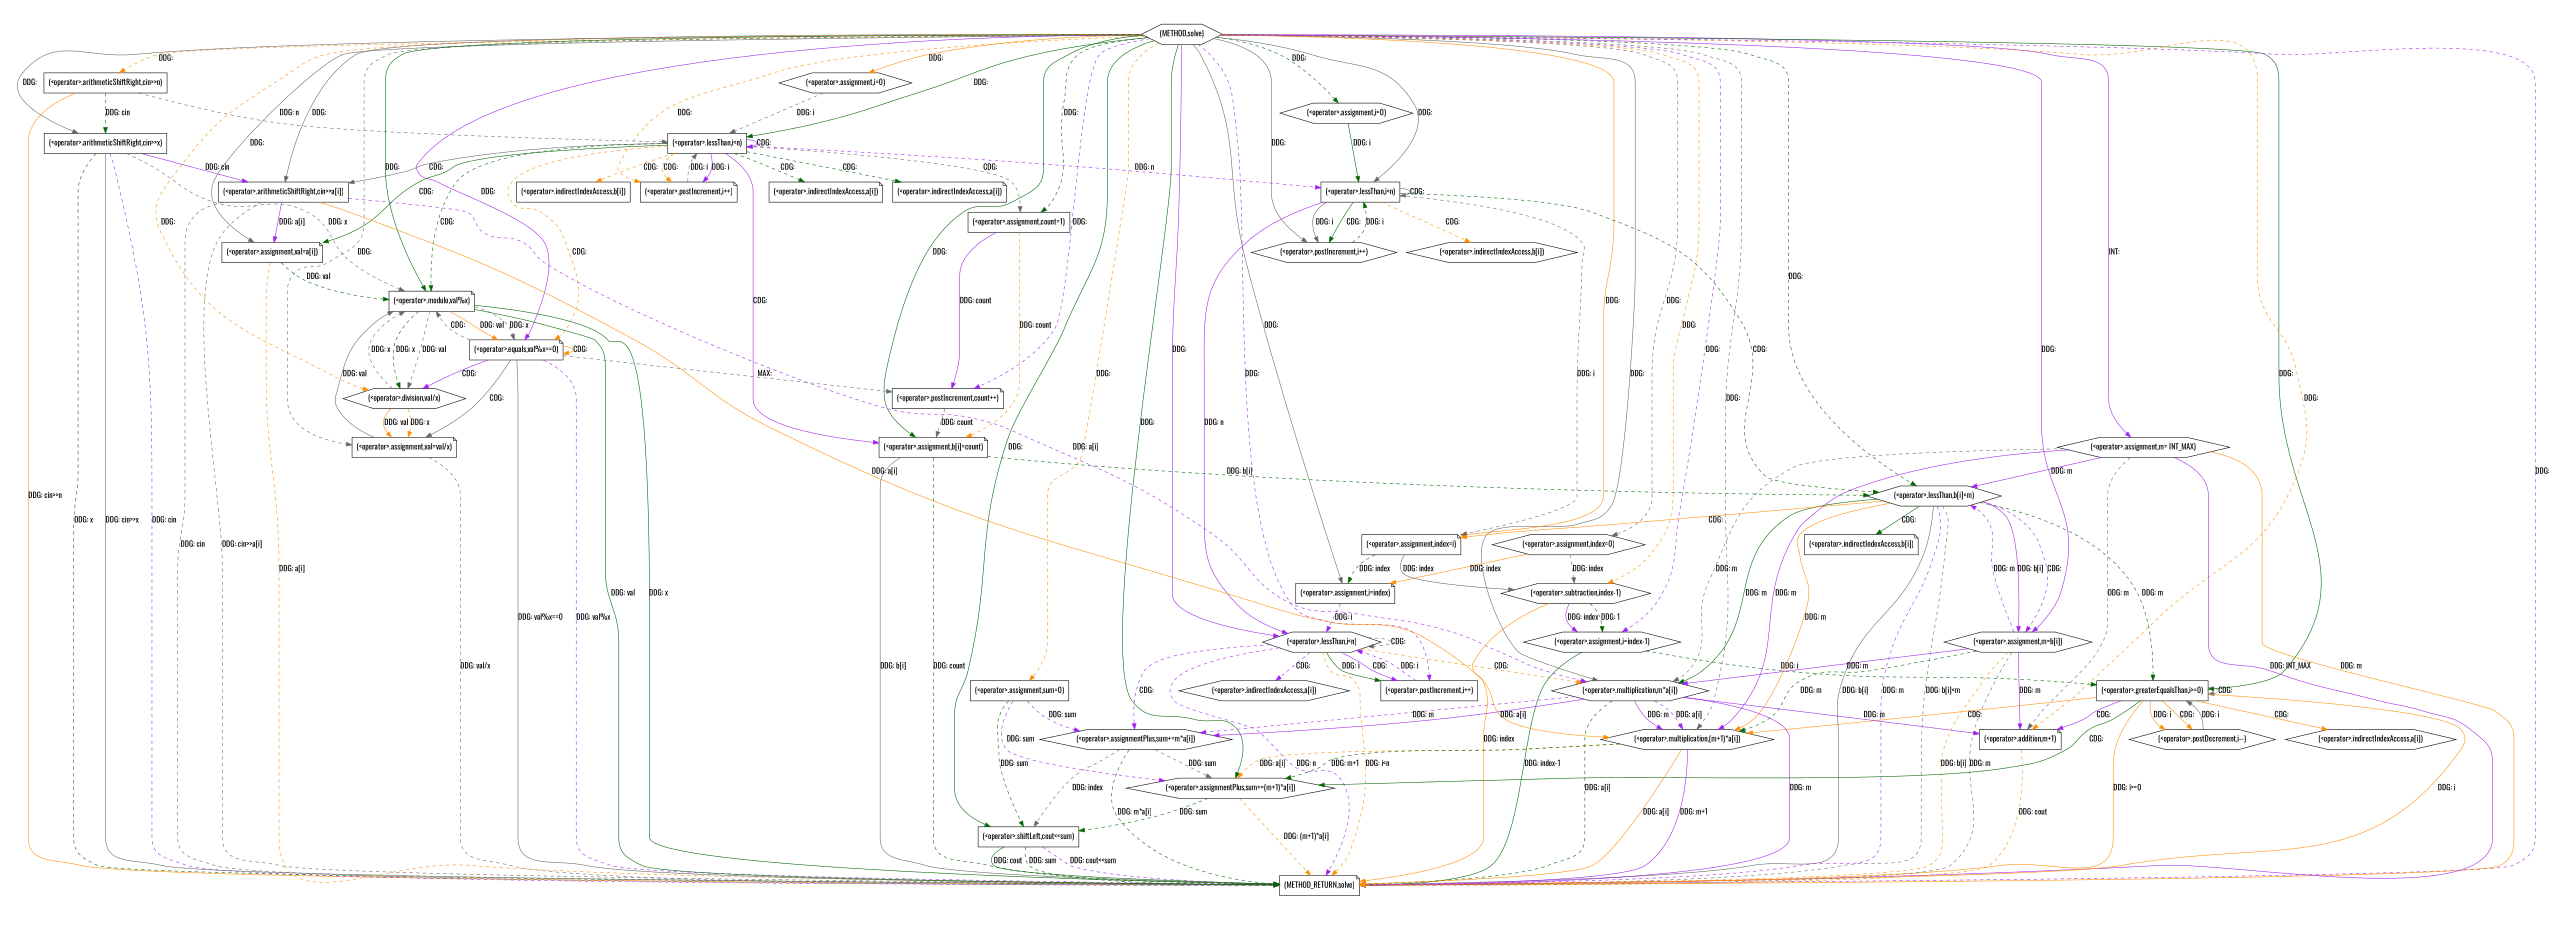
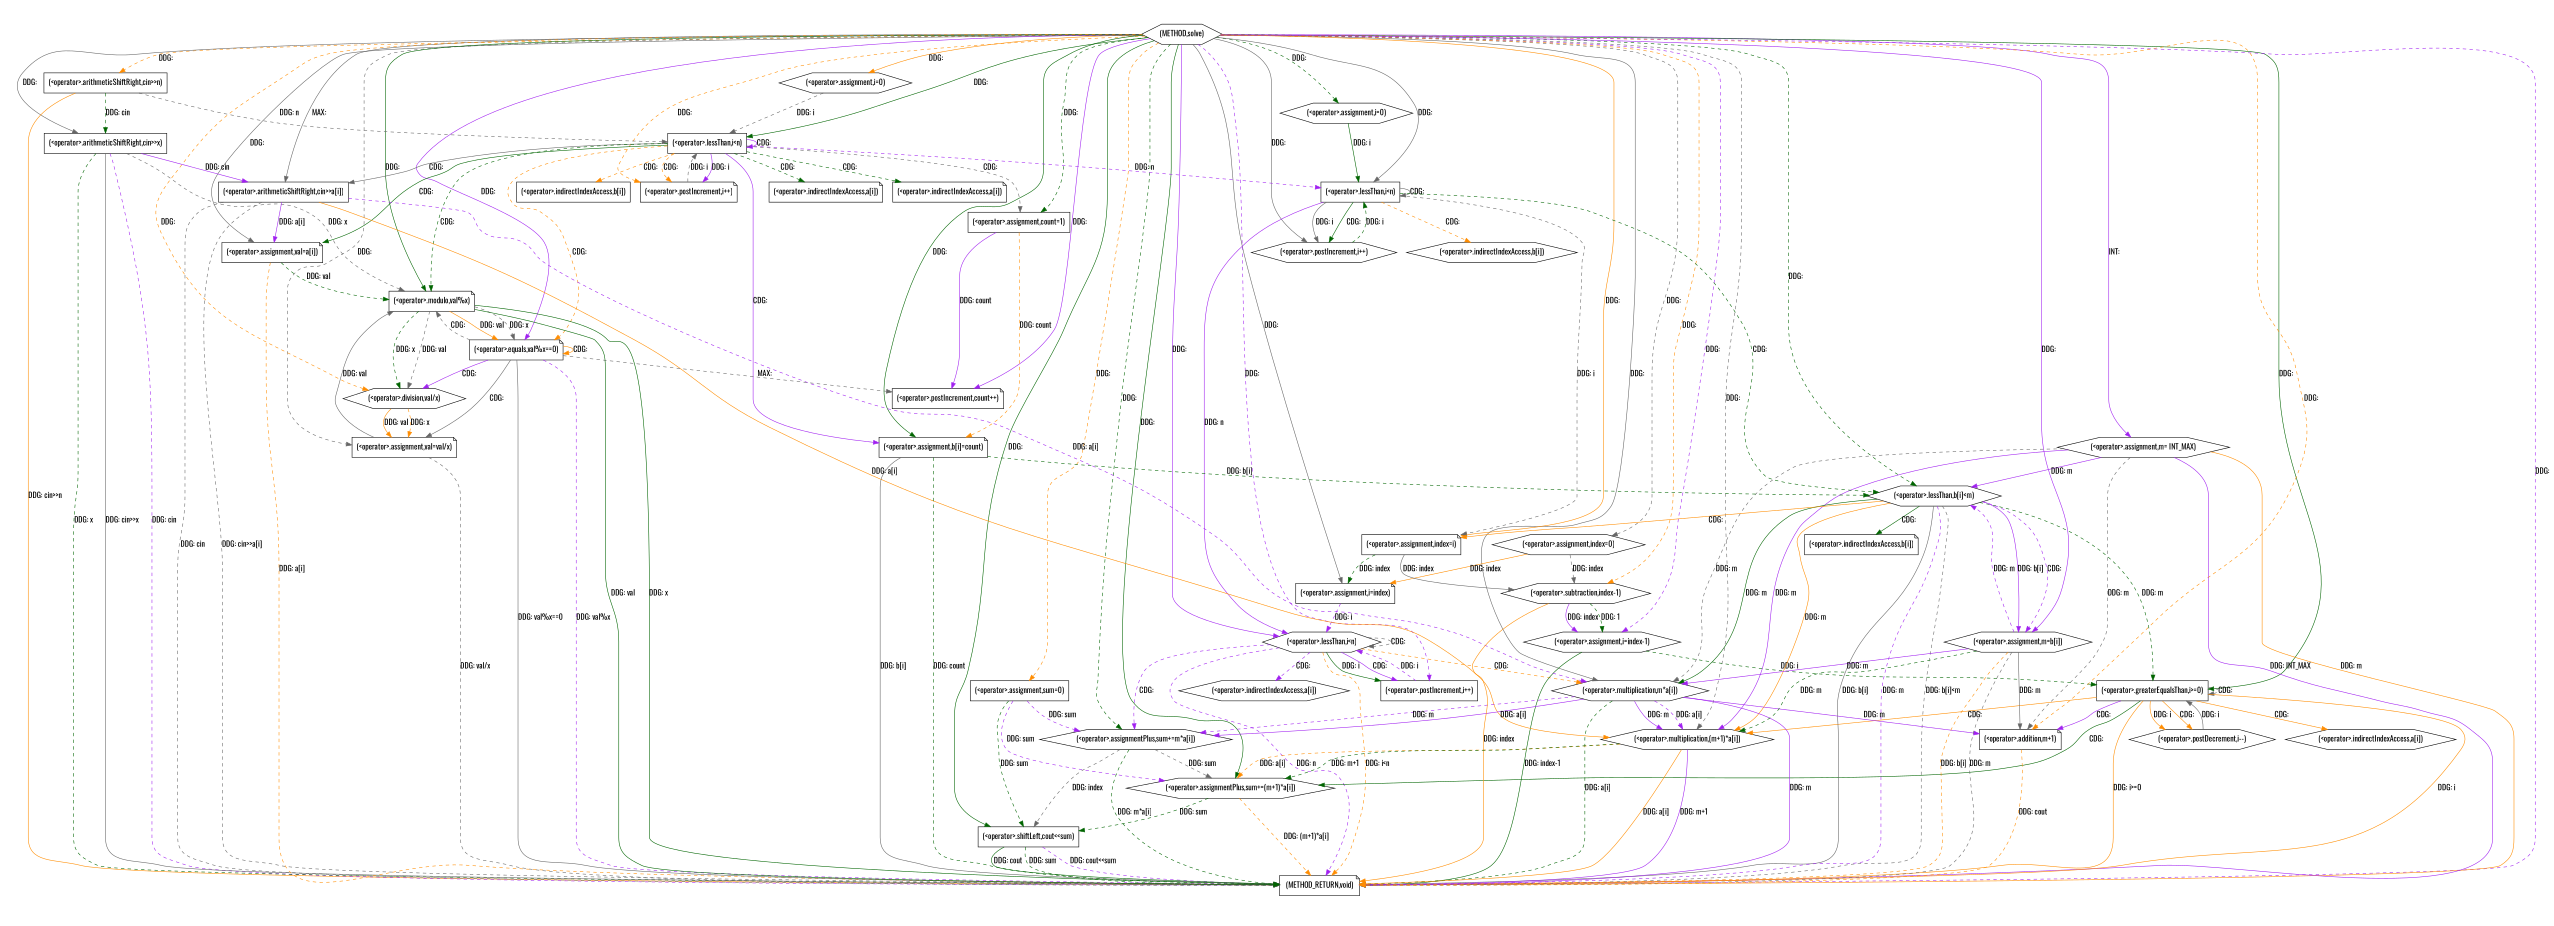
(320, 113) -> (320, 113)
(1073, 212) -> (1073, 212)
(369, 348) -> none
none -> (1123, 385)
(941, 420) -> none
(2019, 688) -> (2019, 688)
(1320, 886) -> (1320, 886)
